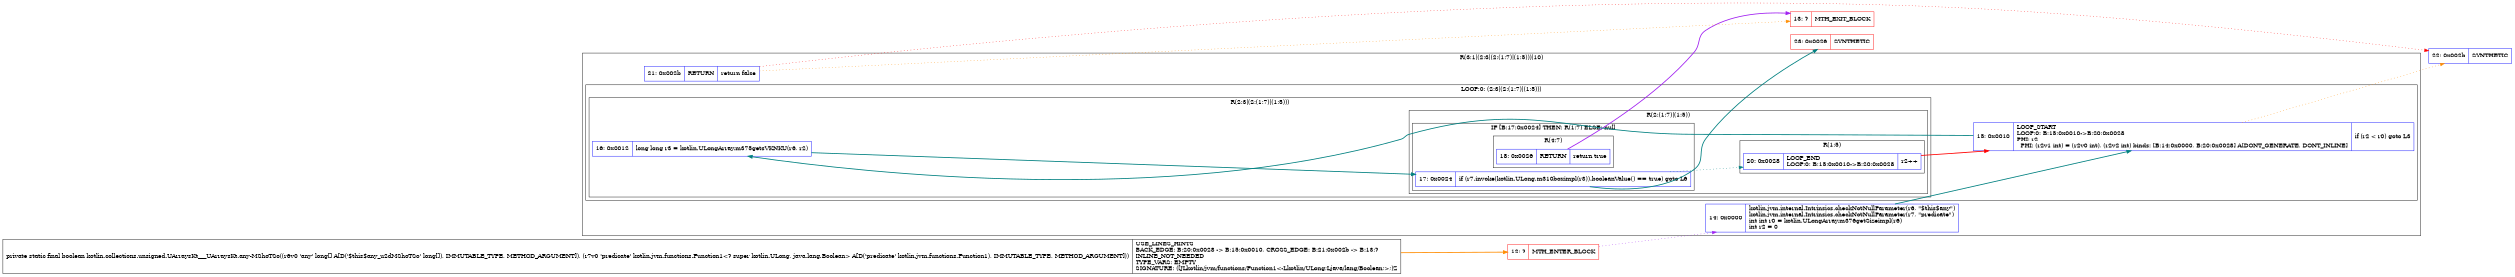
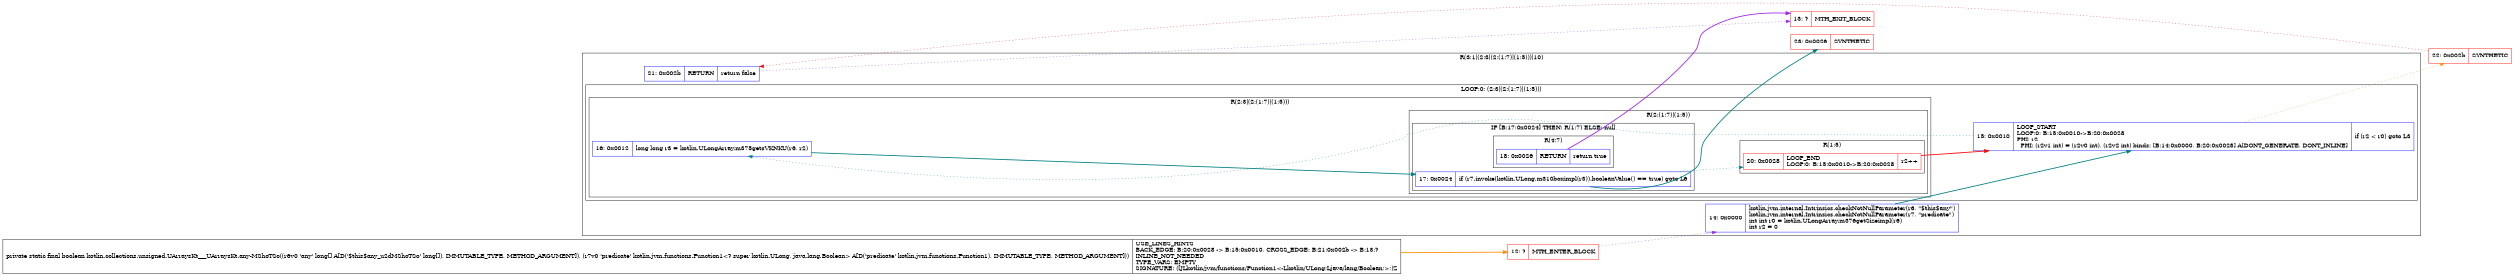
(1592, 5) -> (1596, 5)
(1273, 46) -> (1273, 46)
(2470, 56) -> (2470, 56)
(1363, 148) -> (1363, 148)
(1832, 162) -> (1832, 162)
